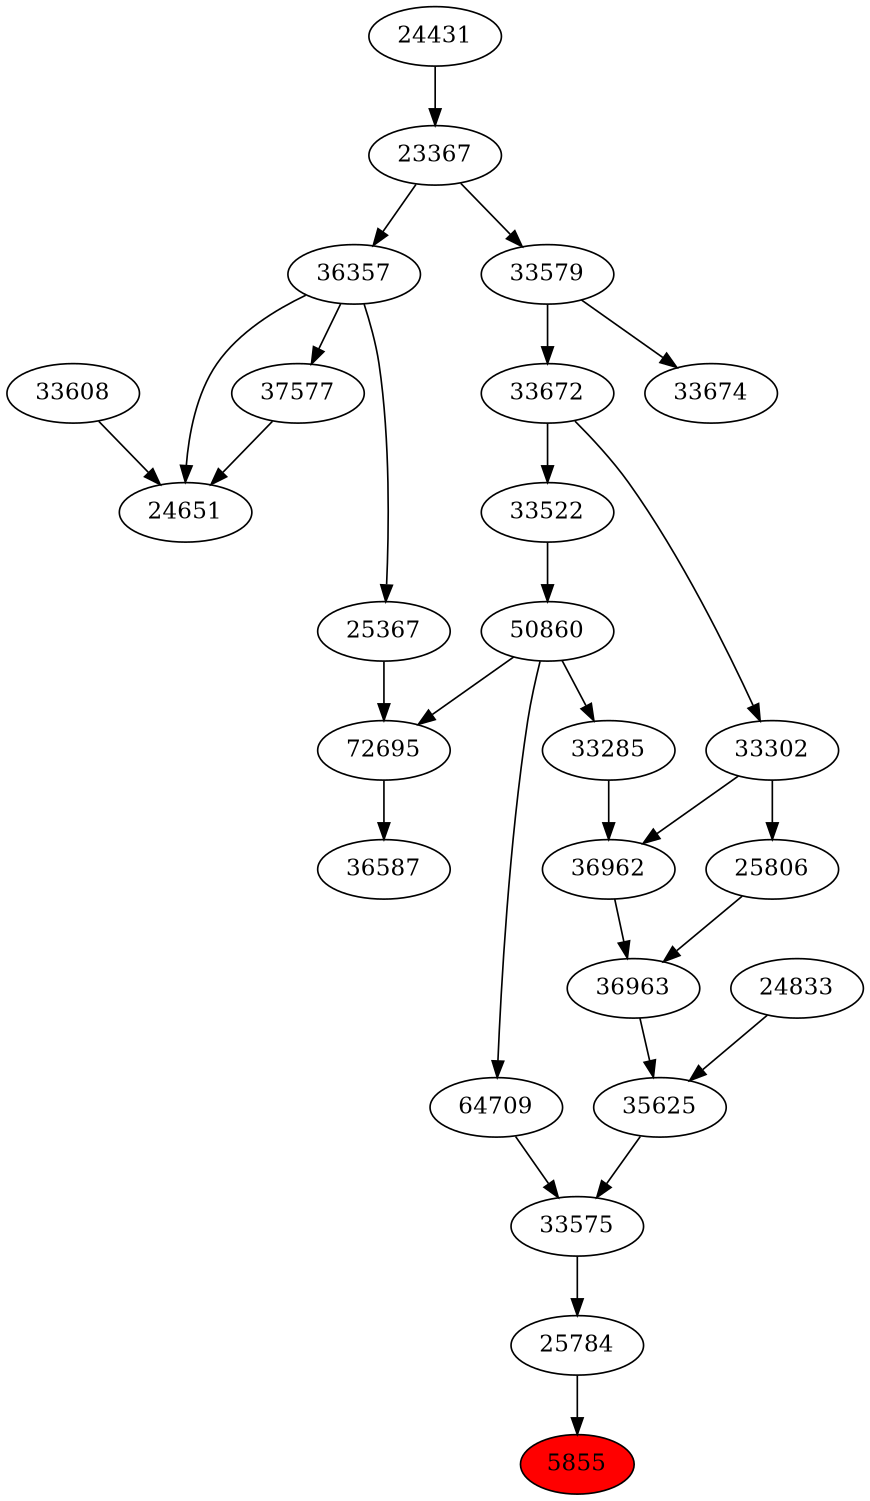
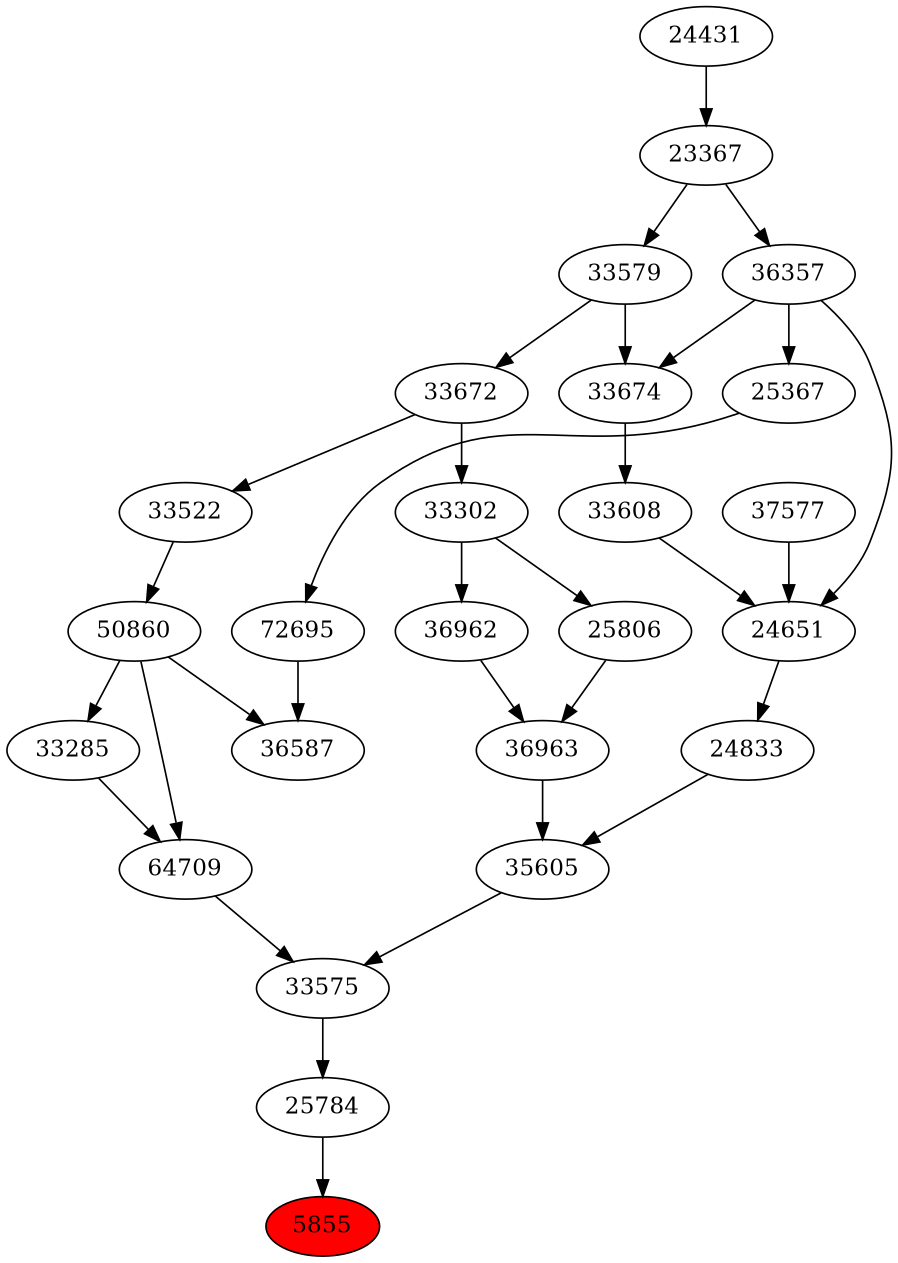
(330, 327) -> (714, 329)
none -> (625, 446)
none -> (771, 683)
(473, 686) -> (209, 686)
(609, 802) -> (124, 804)
(660, 1107) -> (543, 869)
